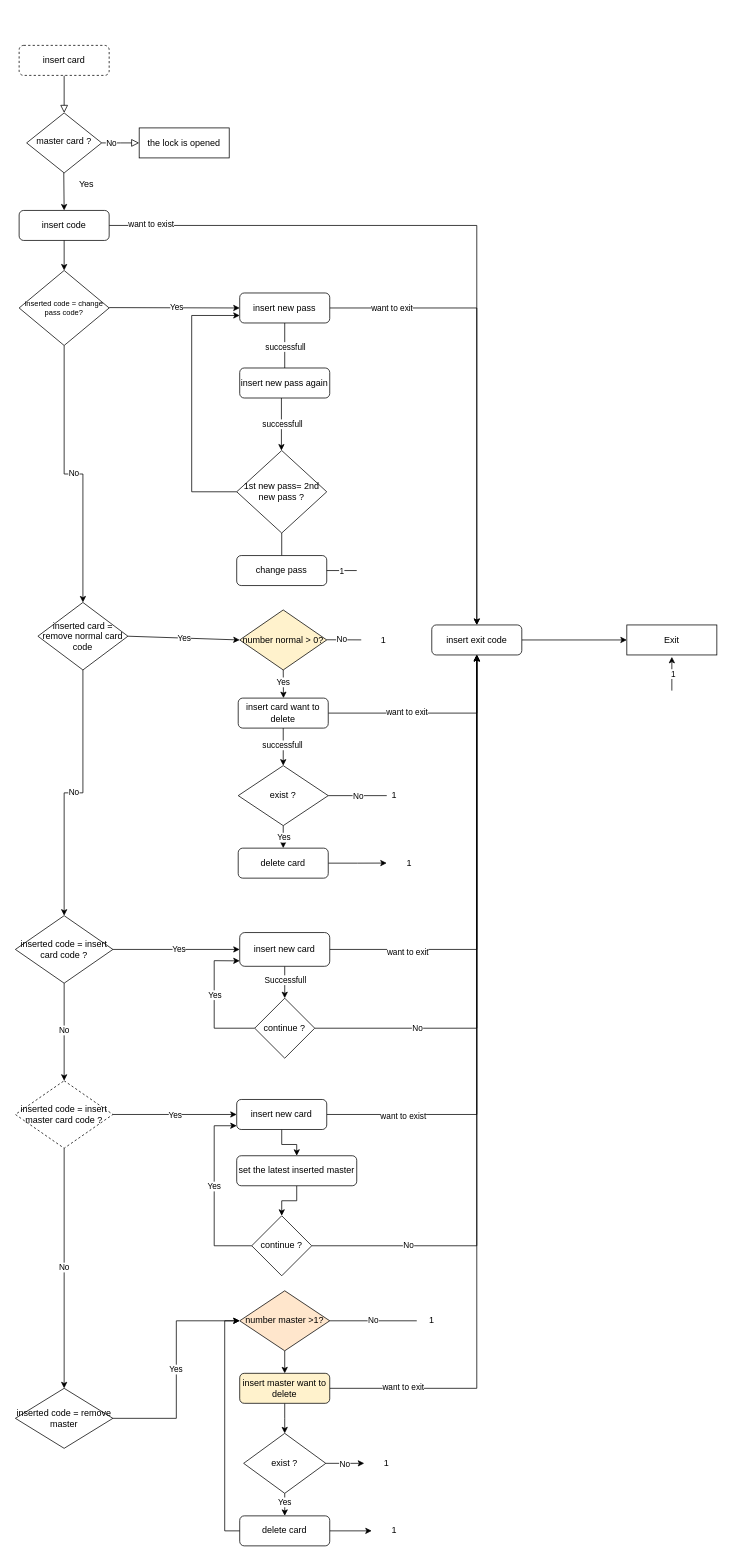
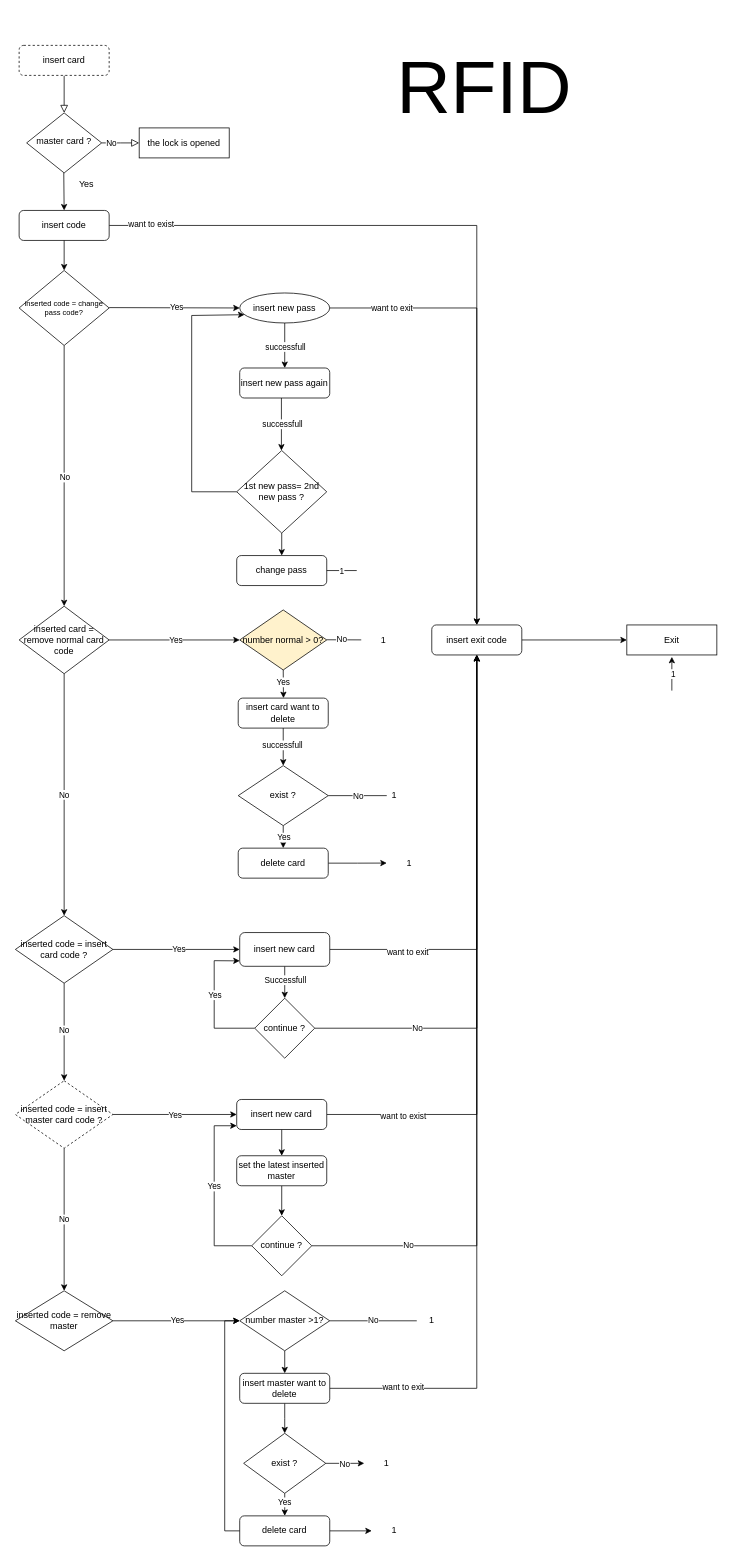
none -> (484, 87)
(285, 308) -> (285, 308)
(285, 363) -> (285, 361)
(282, 551) -> (282, 549)
(83, 636) -> (64, 640)
(407, 713) -> none
(297, 1170) -> (282, 1170)
(285, 1320) -> (285, 1320)
(285, 1388) -> (285, 1388)
(64, 1418) -> (64, 1320)
